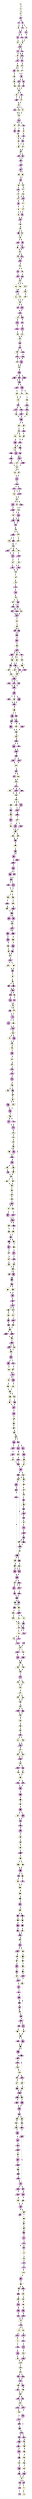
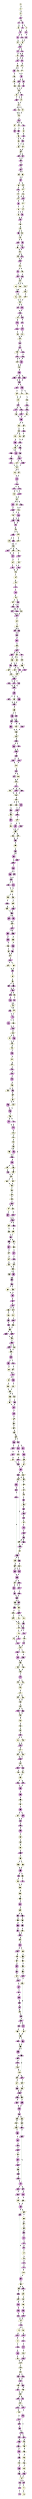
none -> (24, 1639)
